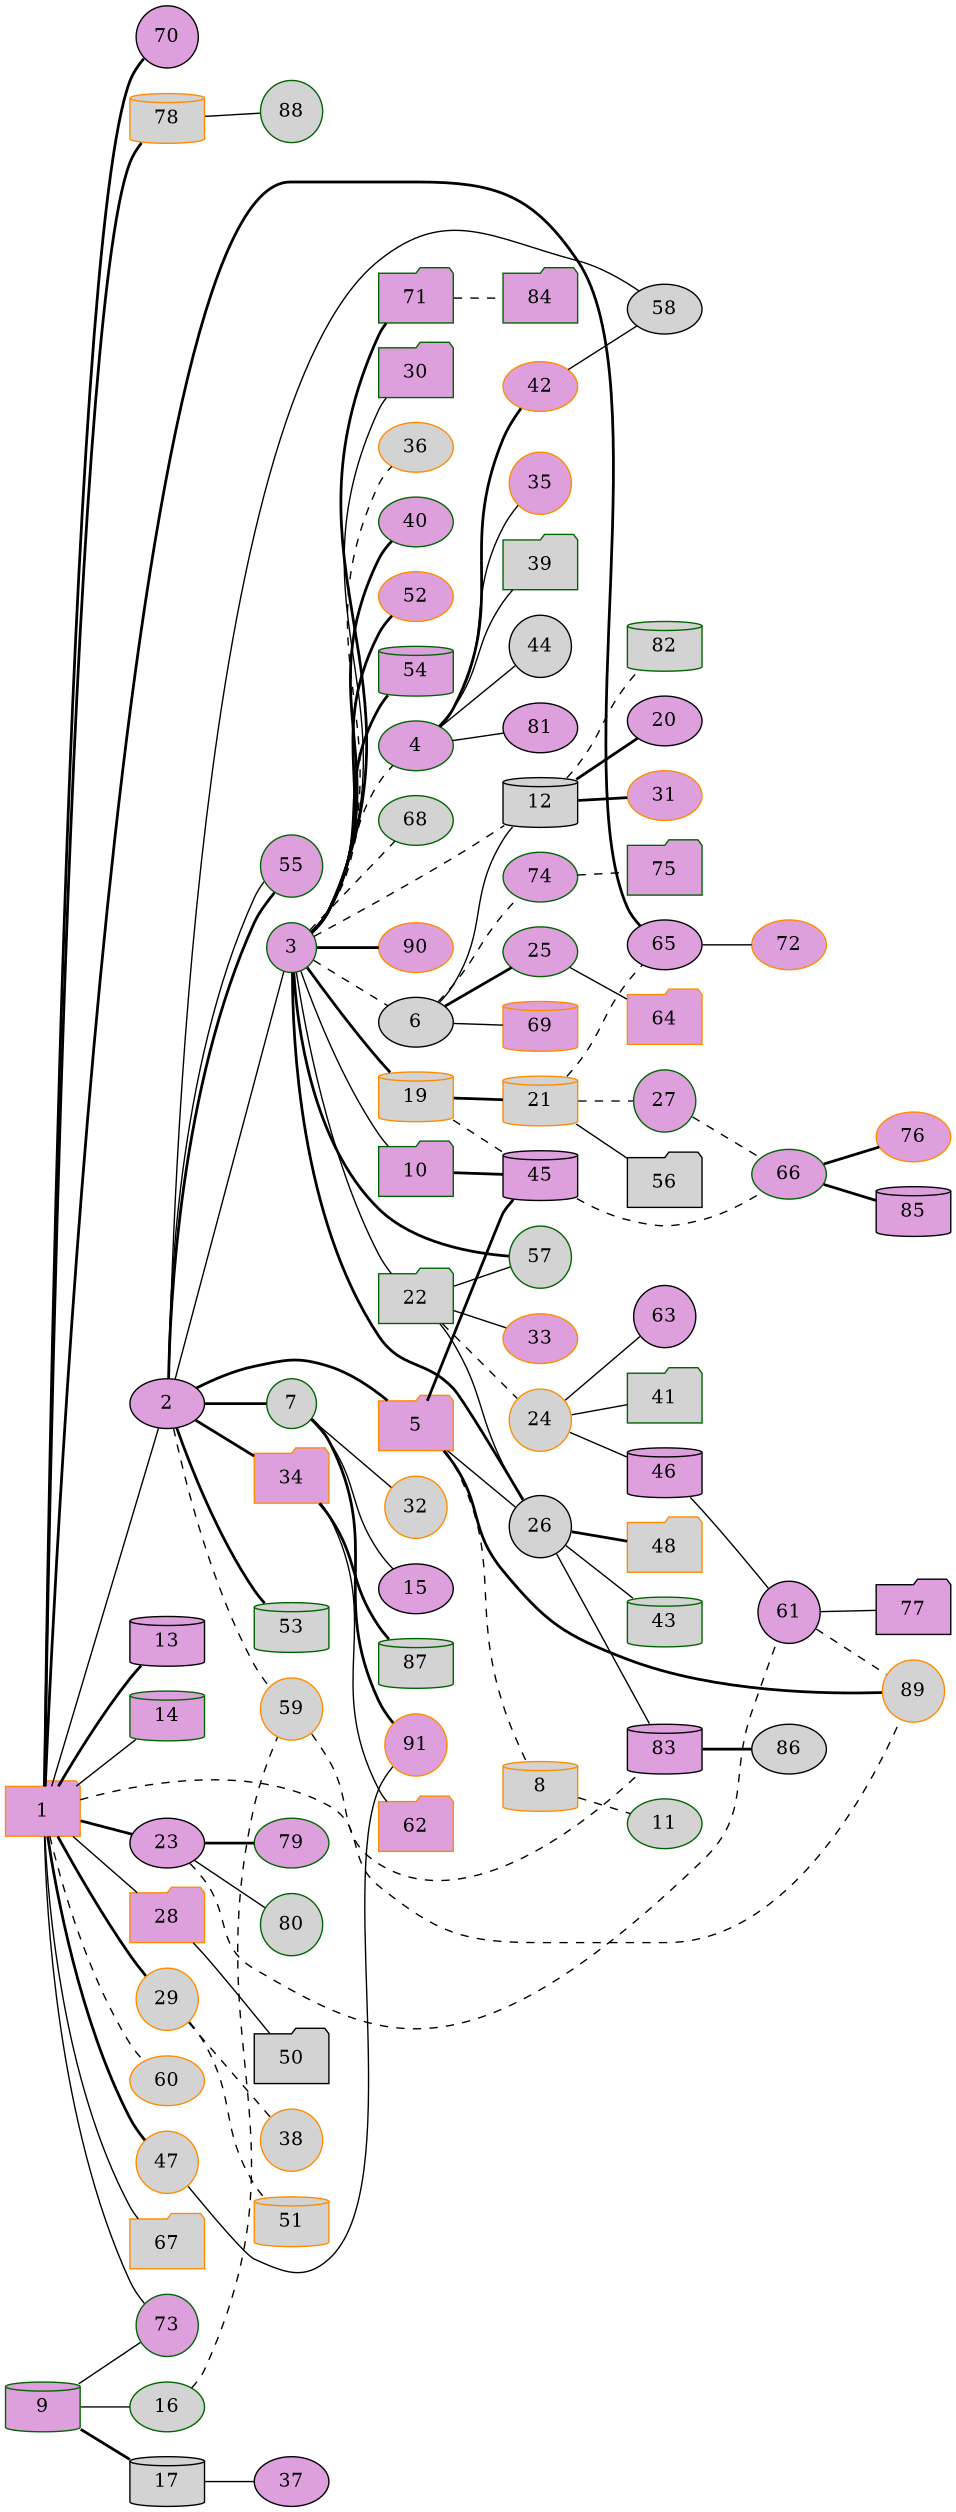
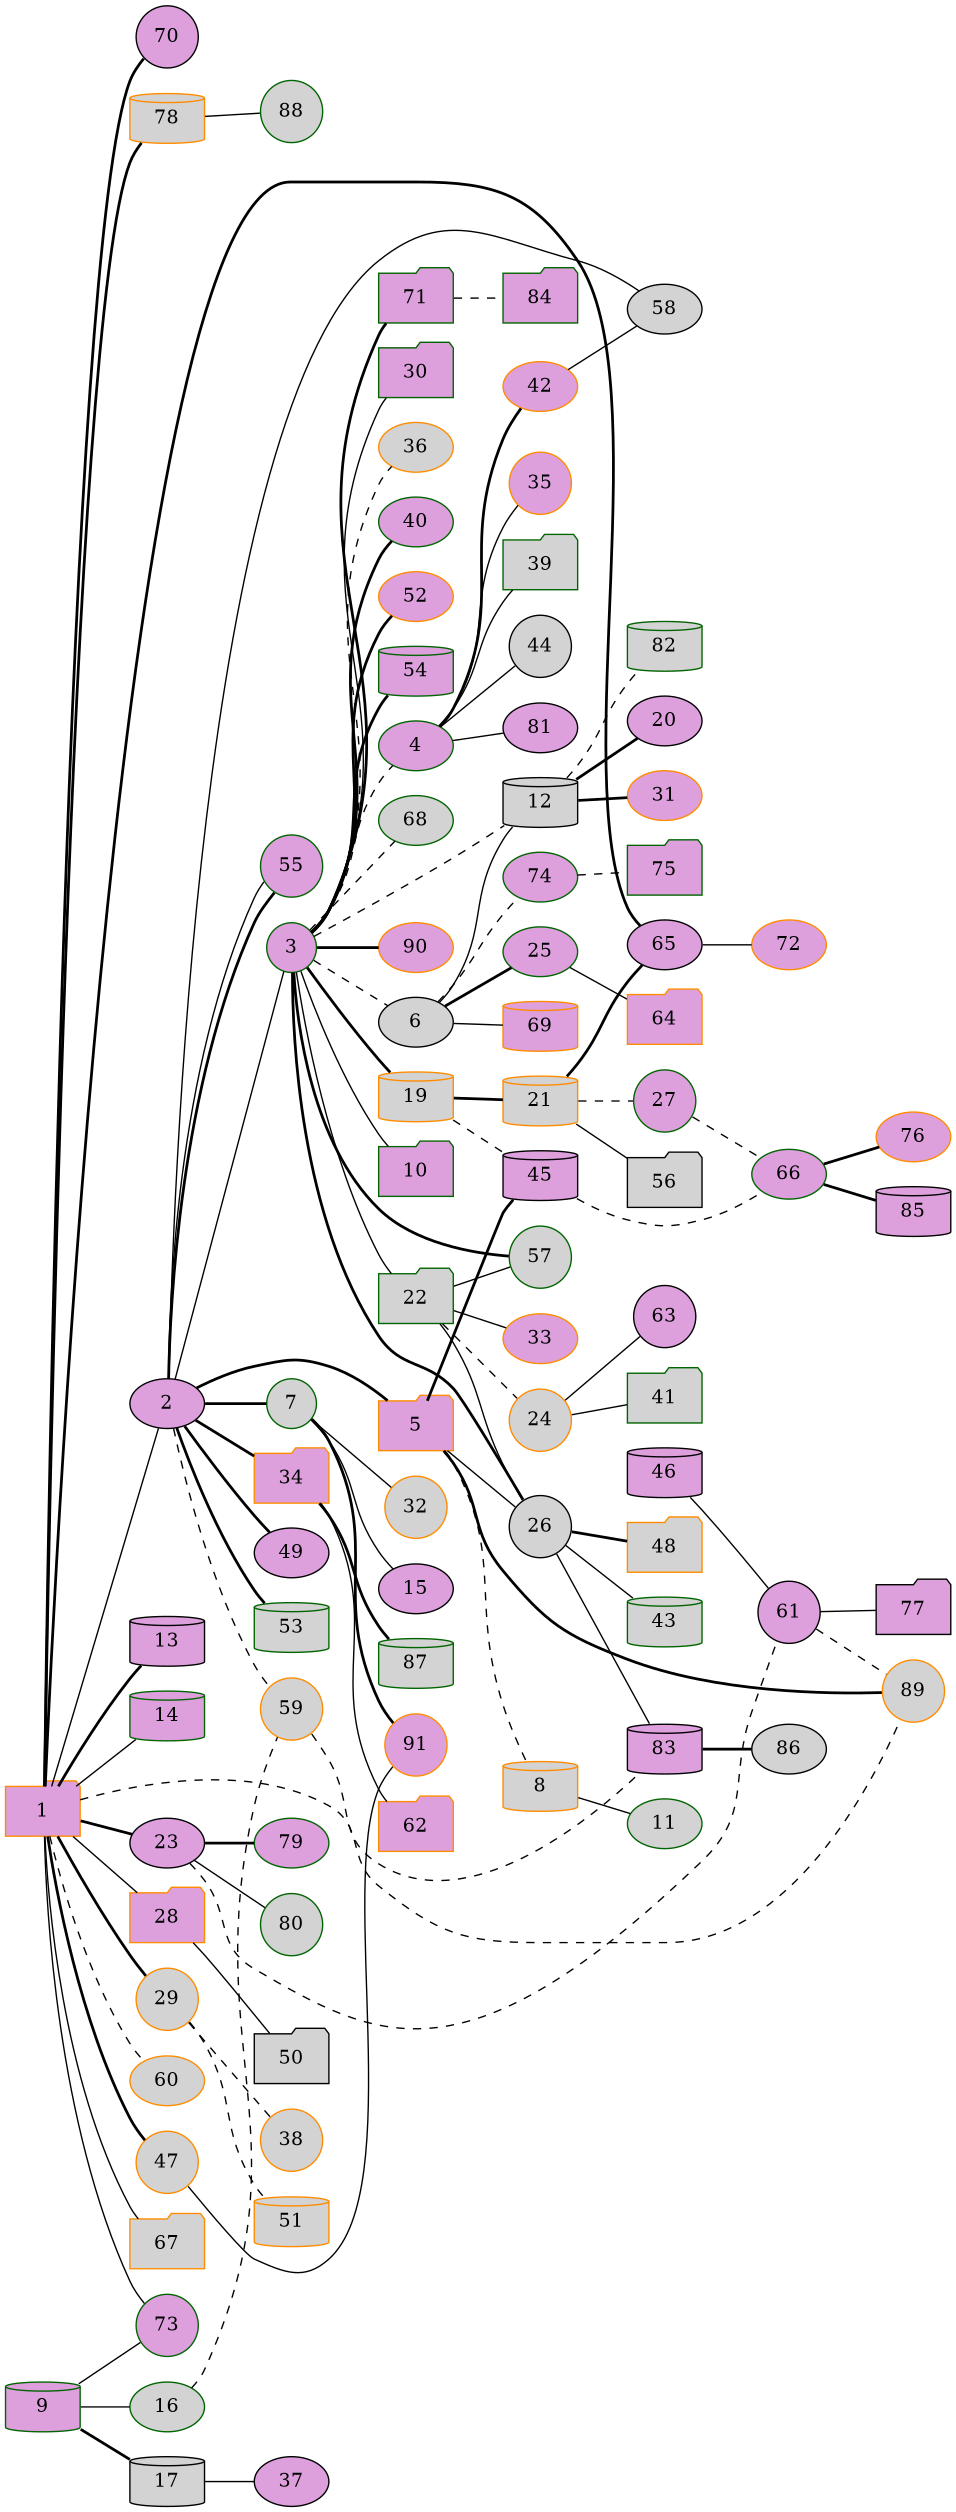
(604, 1020) -> (604, 1020)
(478, 1174) -> none
(598, 1445) -> none
none -> (292, 1553)
(613, 1808) -> (613, 1808)
